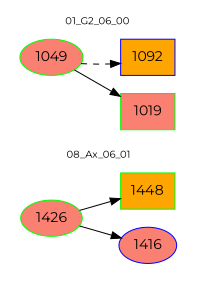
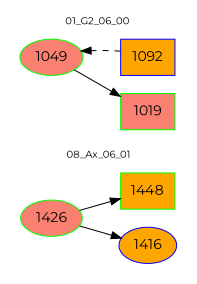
(96, 64) -> (106, 51)
(148, 245) -> (148, 245)
